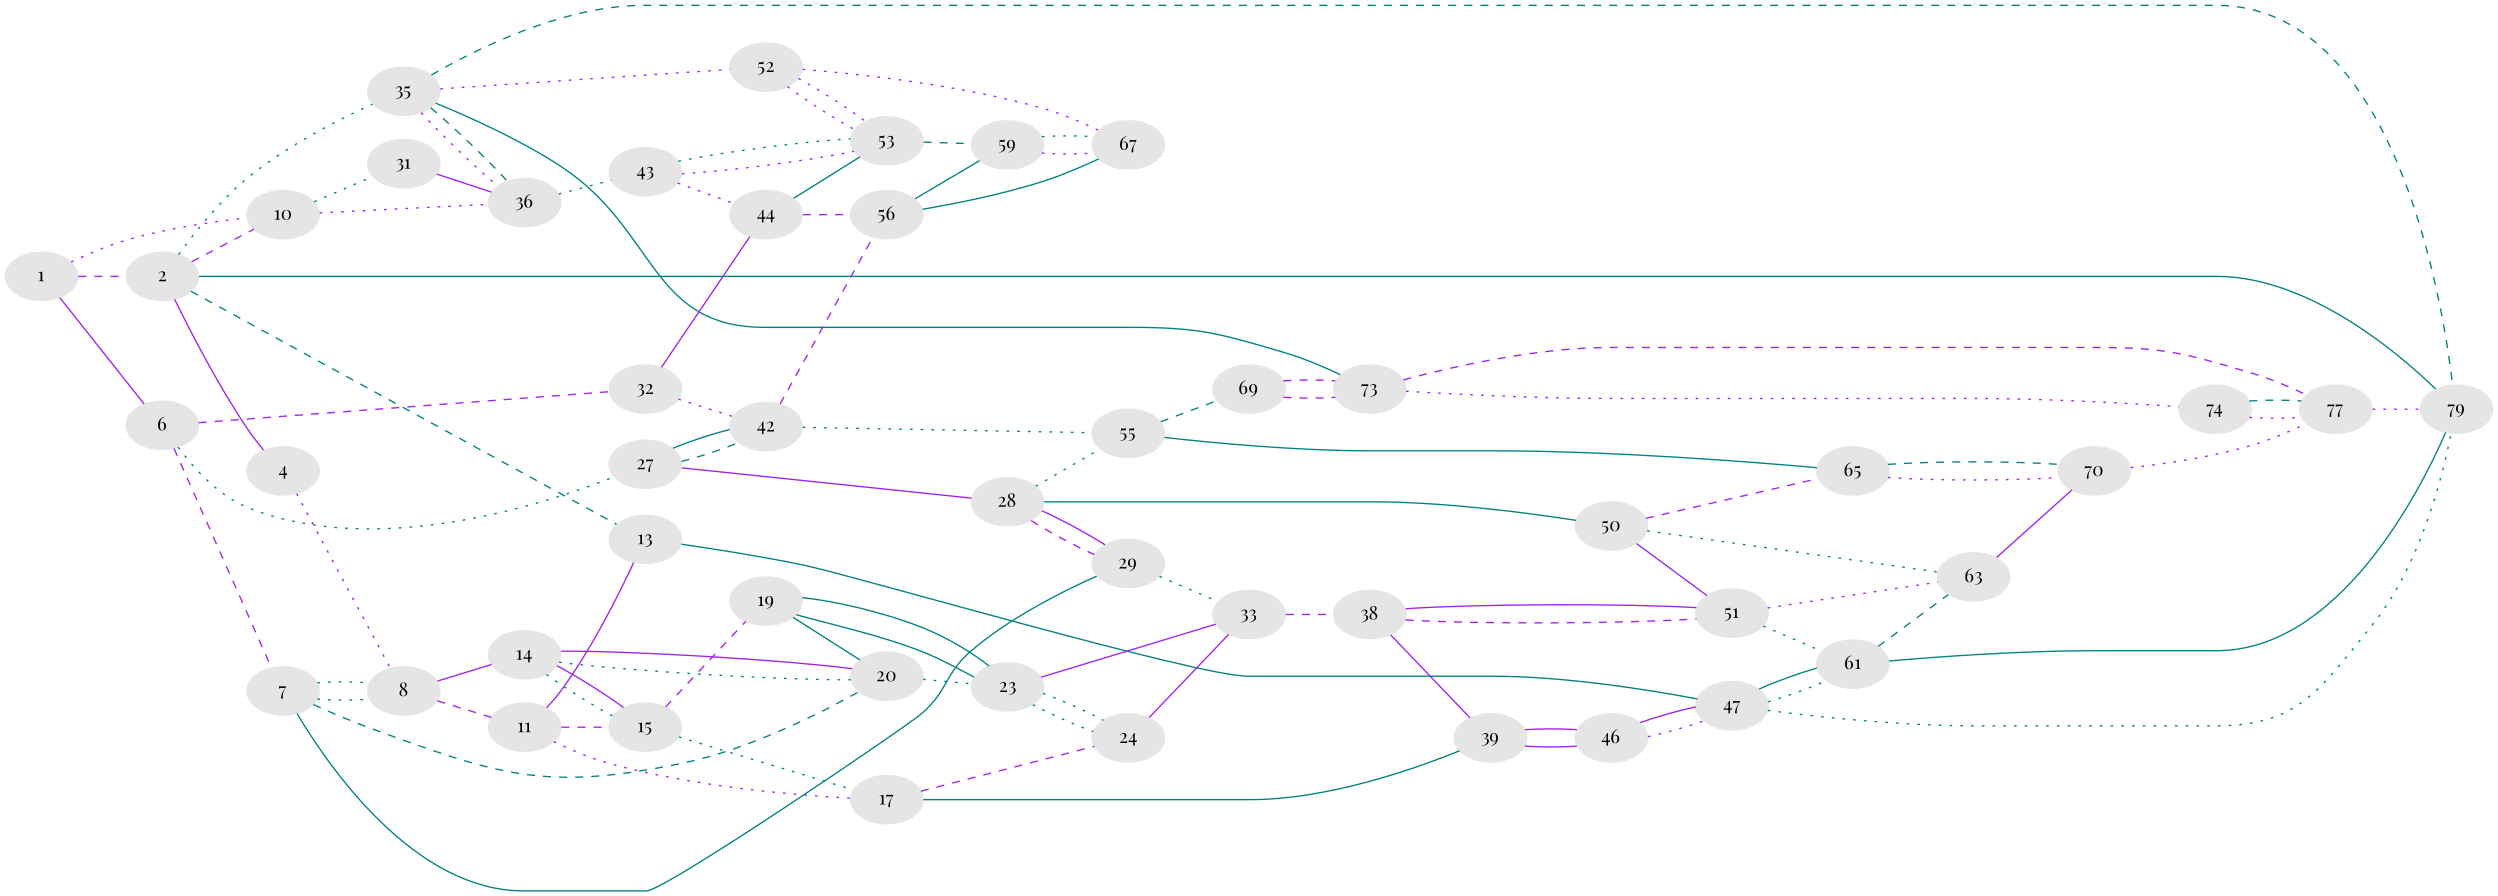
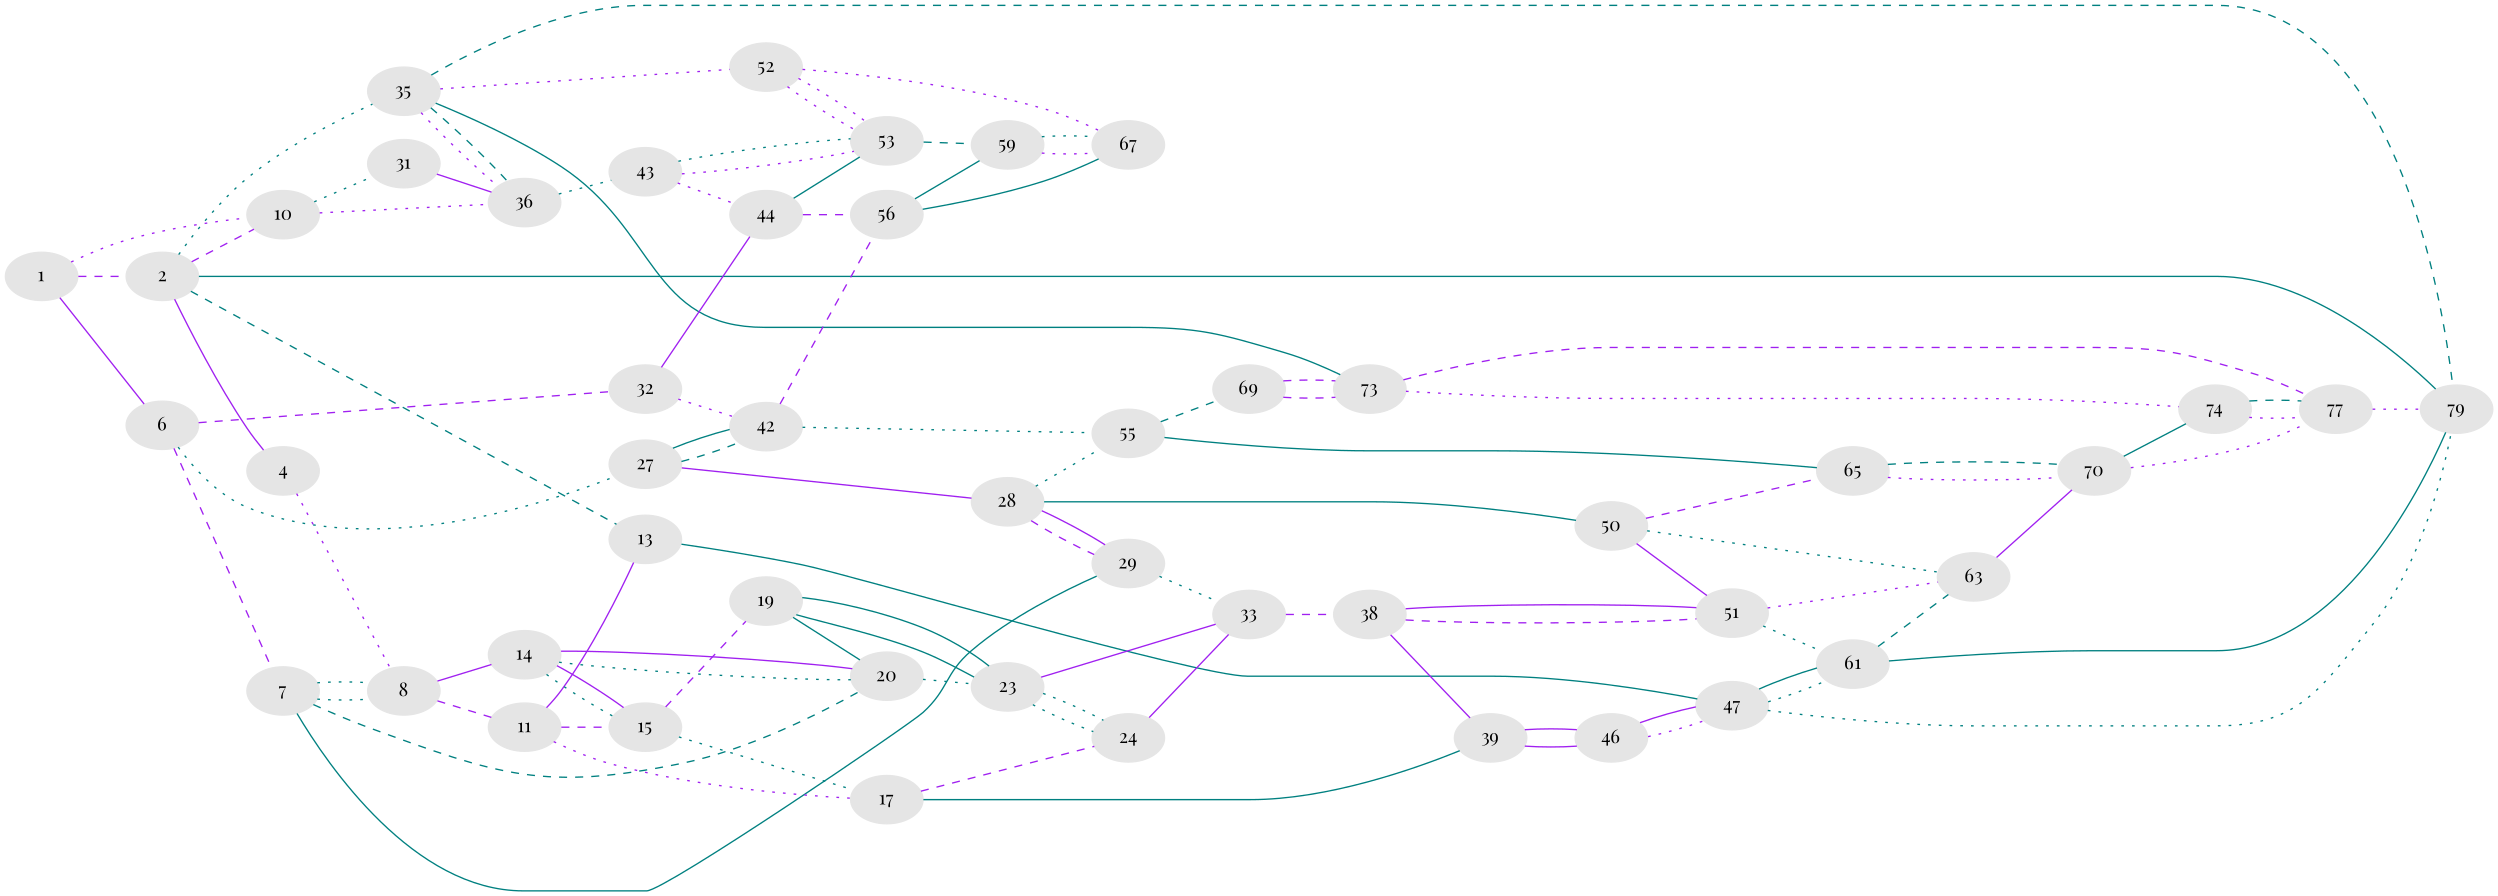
none -> (2155, 440)
